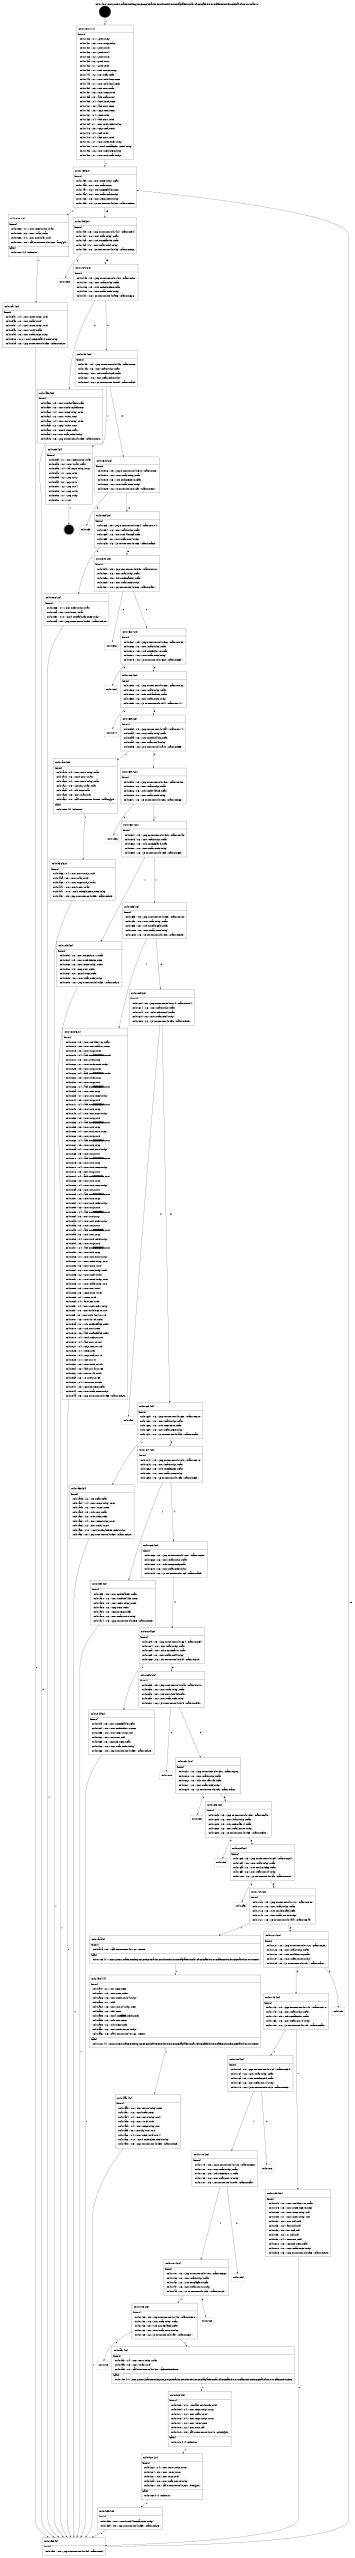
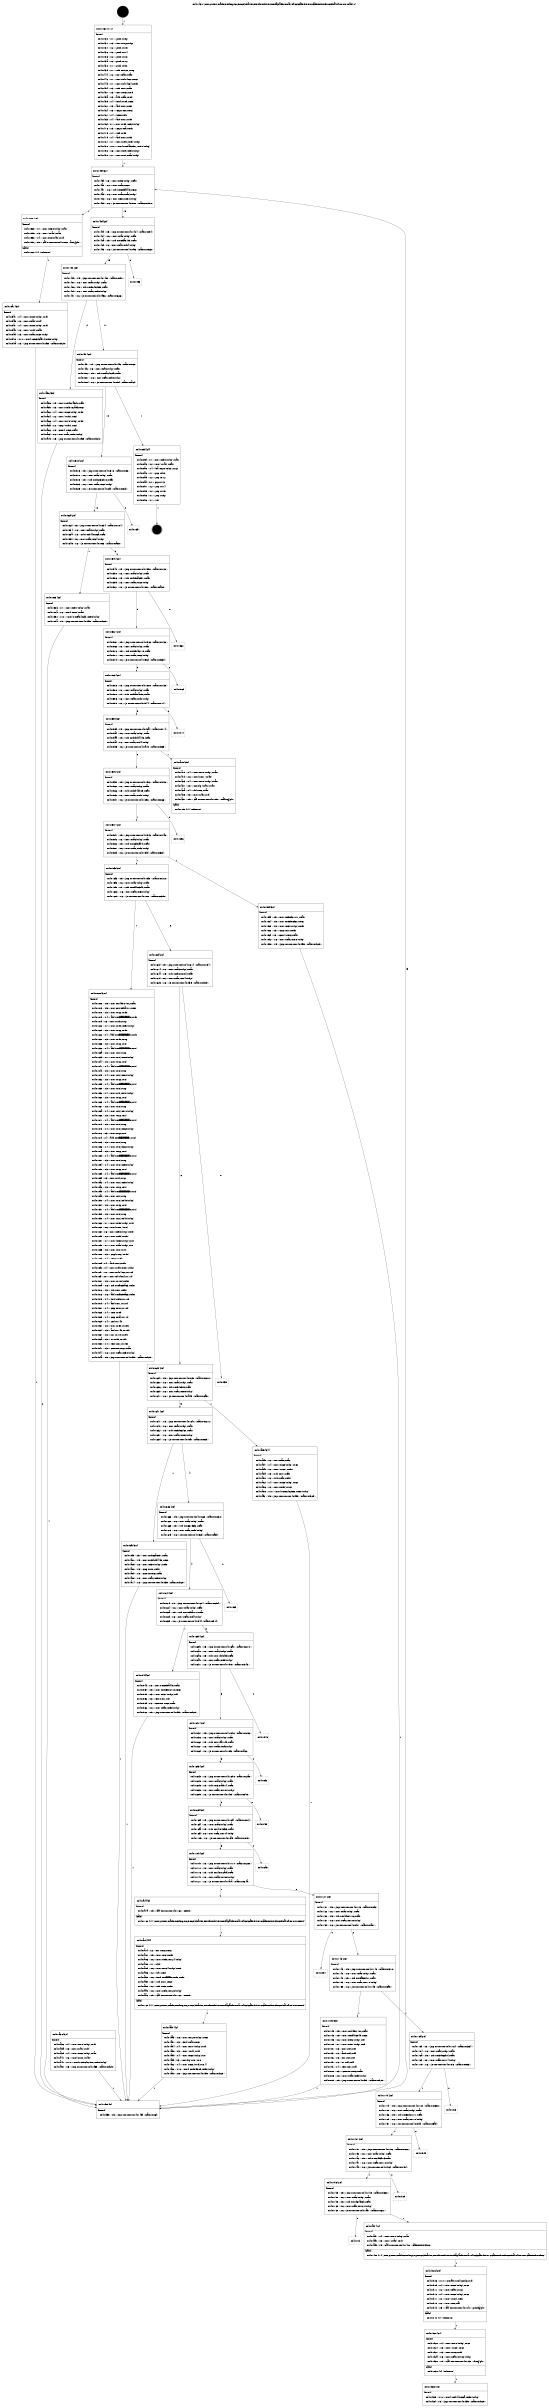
(84, 836) -> none
none -> (231, 1607)
(100, 2533) -> none
